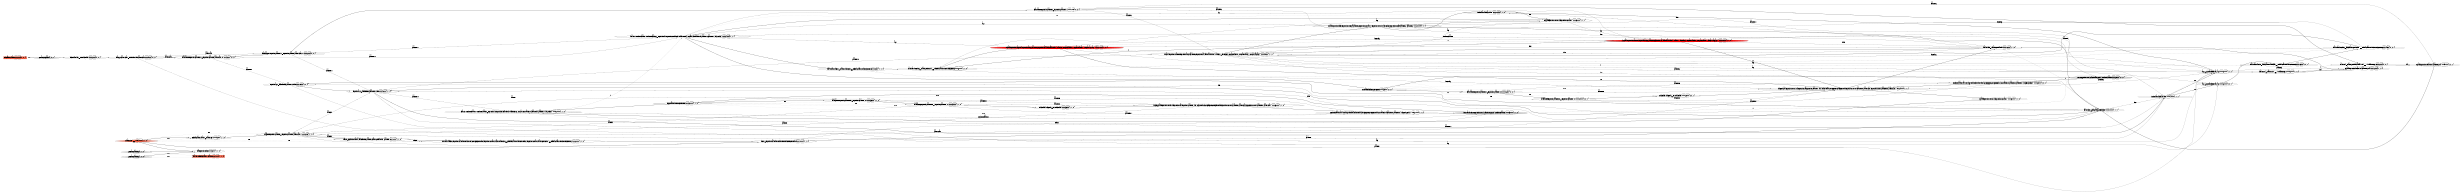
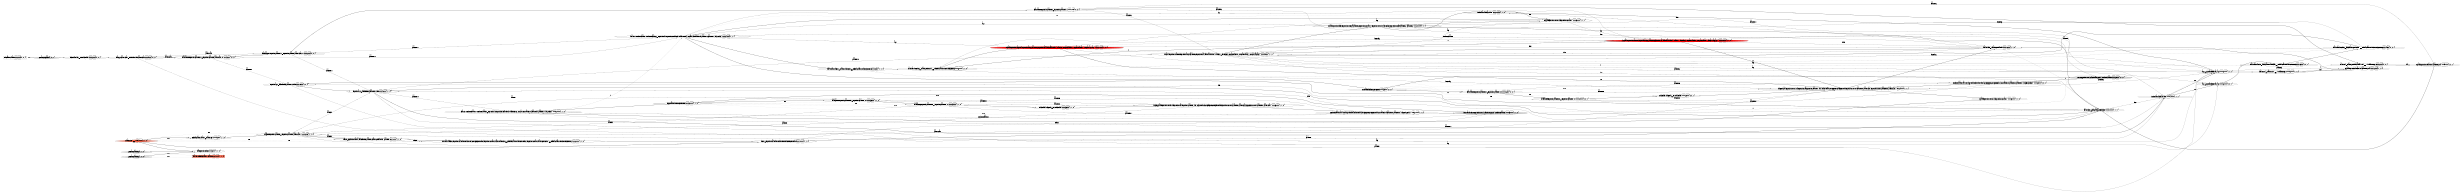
(15, 58) -> (15, 58)
